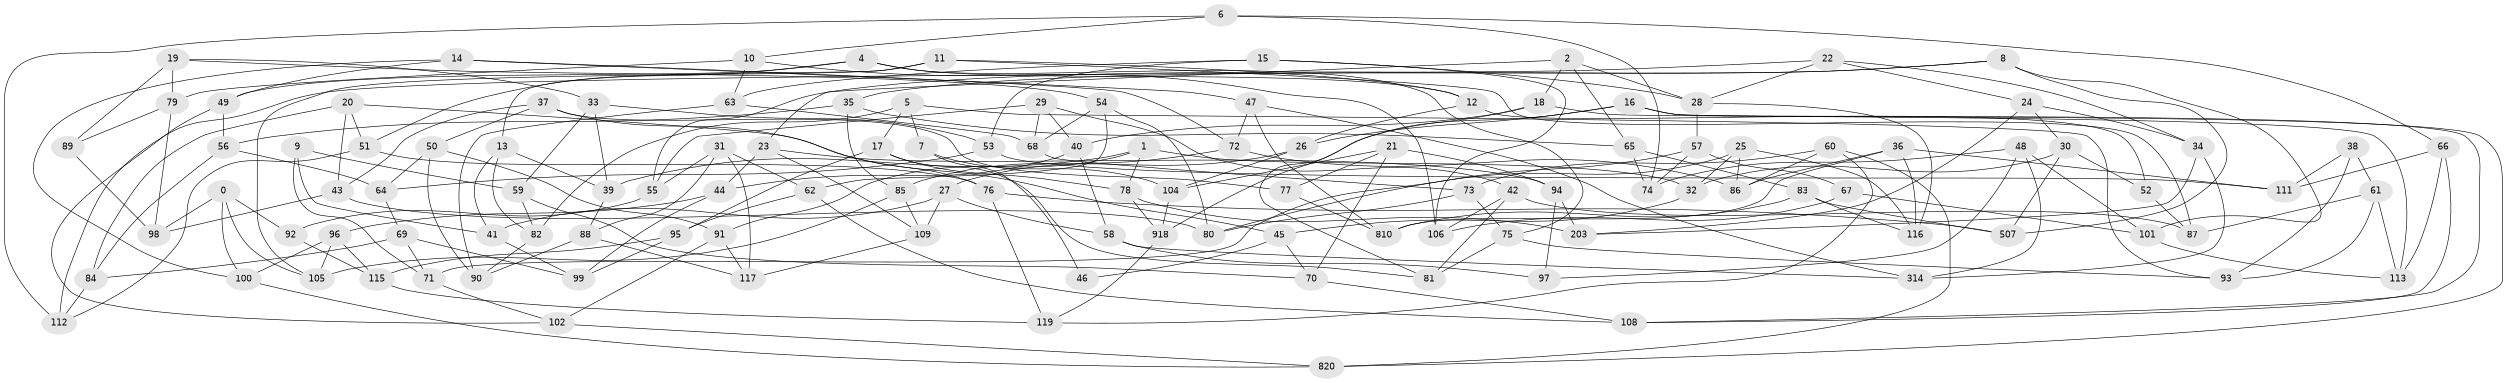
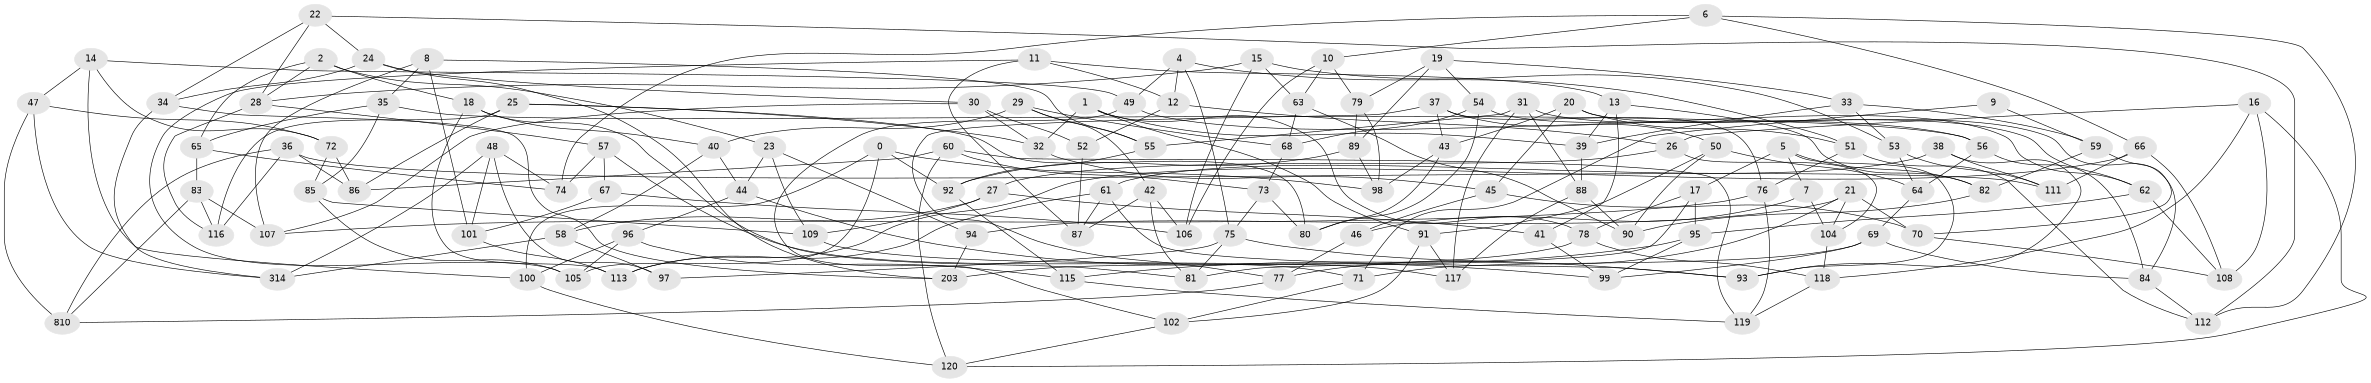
none -> (1149, 164)
(382, 217) -> none
(1160, 235) -> (1822, 279)
(1551, 235) -> (883, 269)
(2008, 235) -> (268, 235)
none -> (1318, 257)
(1327, 367) -> (950, 367)
